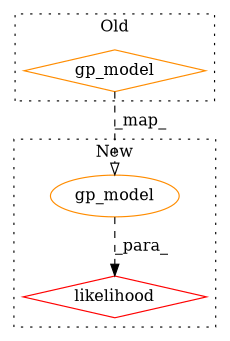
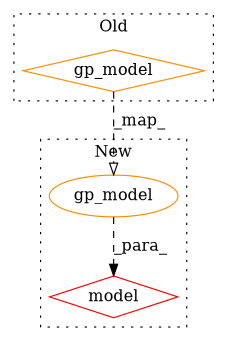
(115, 297) -> (114, 297)
